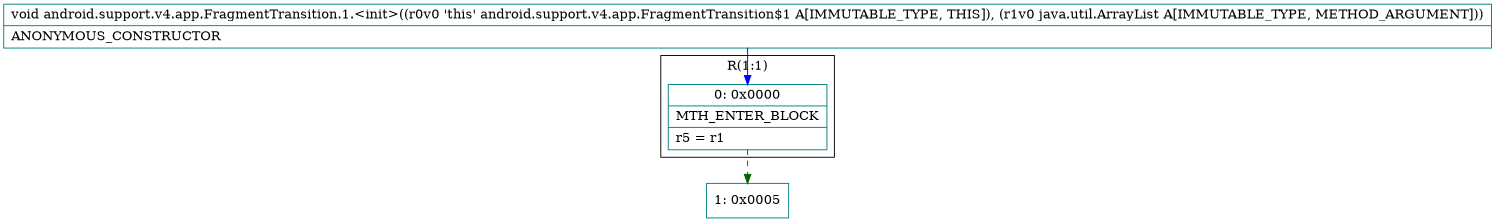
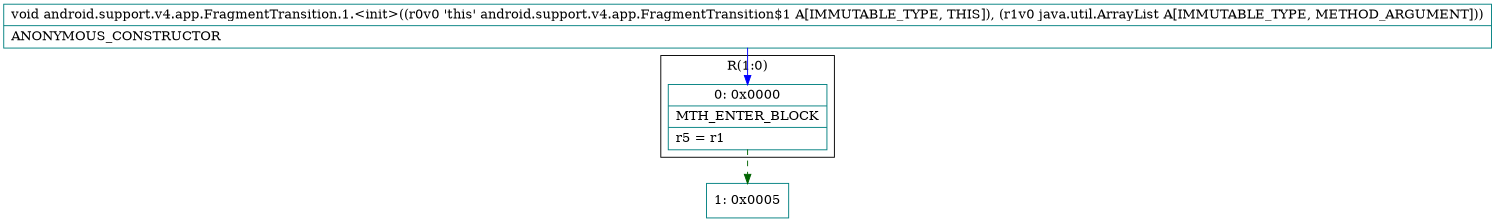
(748, 66) -> (748, 66)
